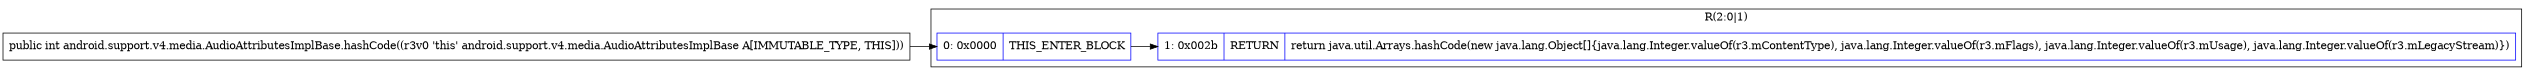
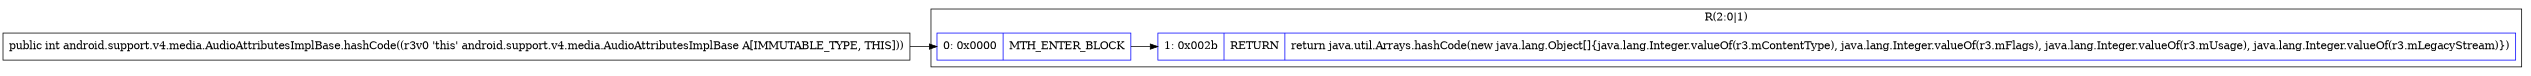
(1067, 46) -> (1067, 46)
